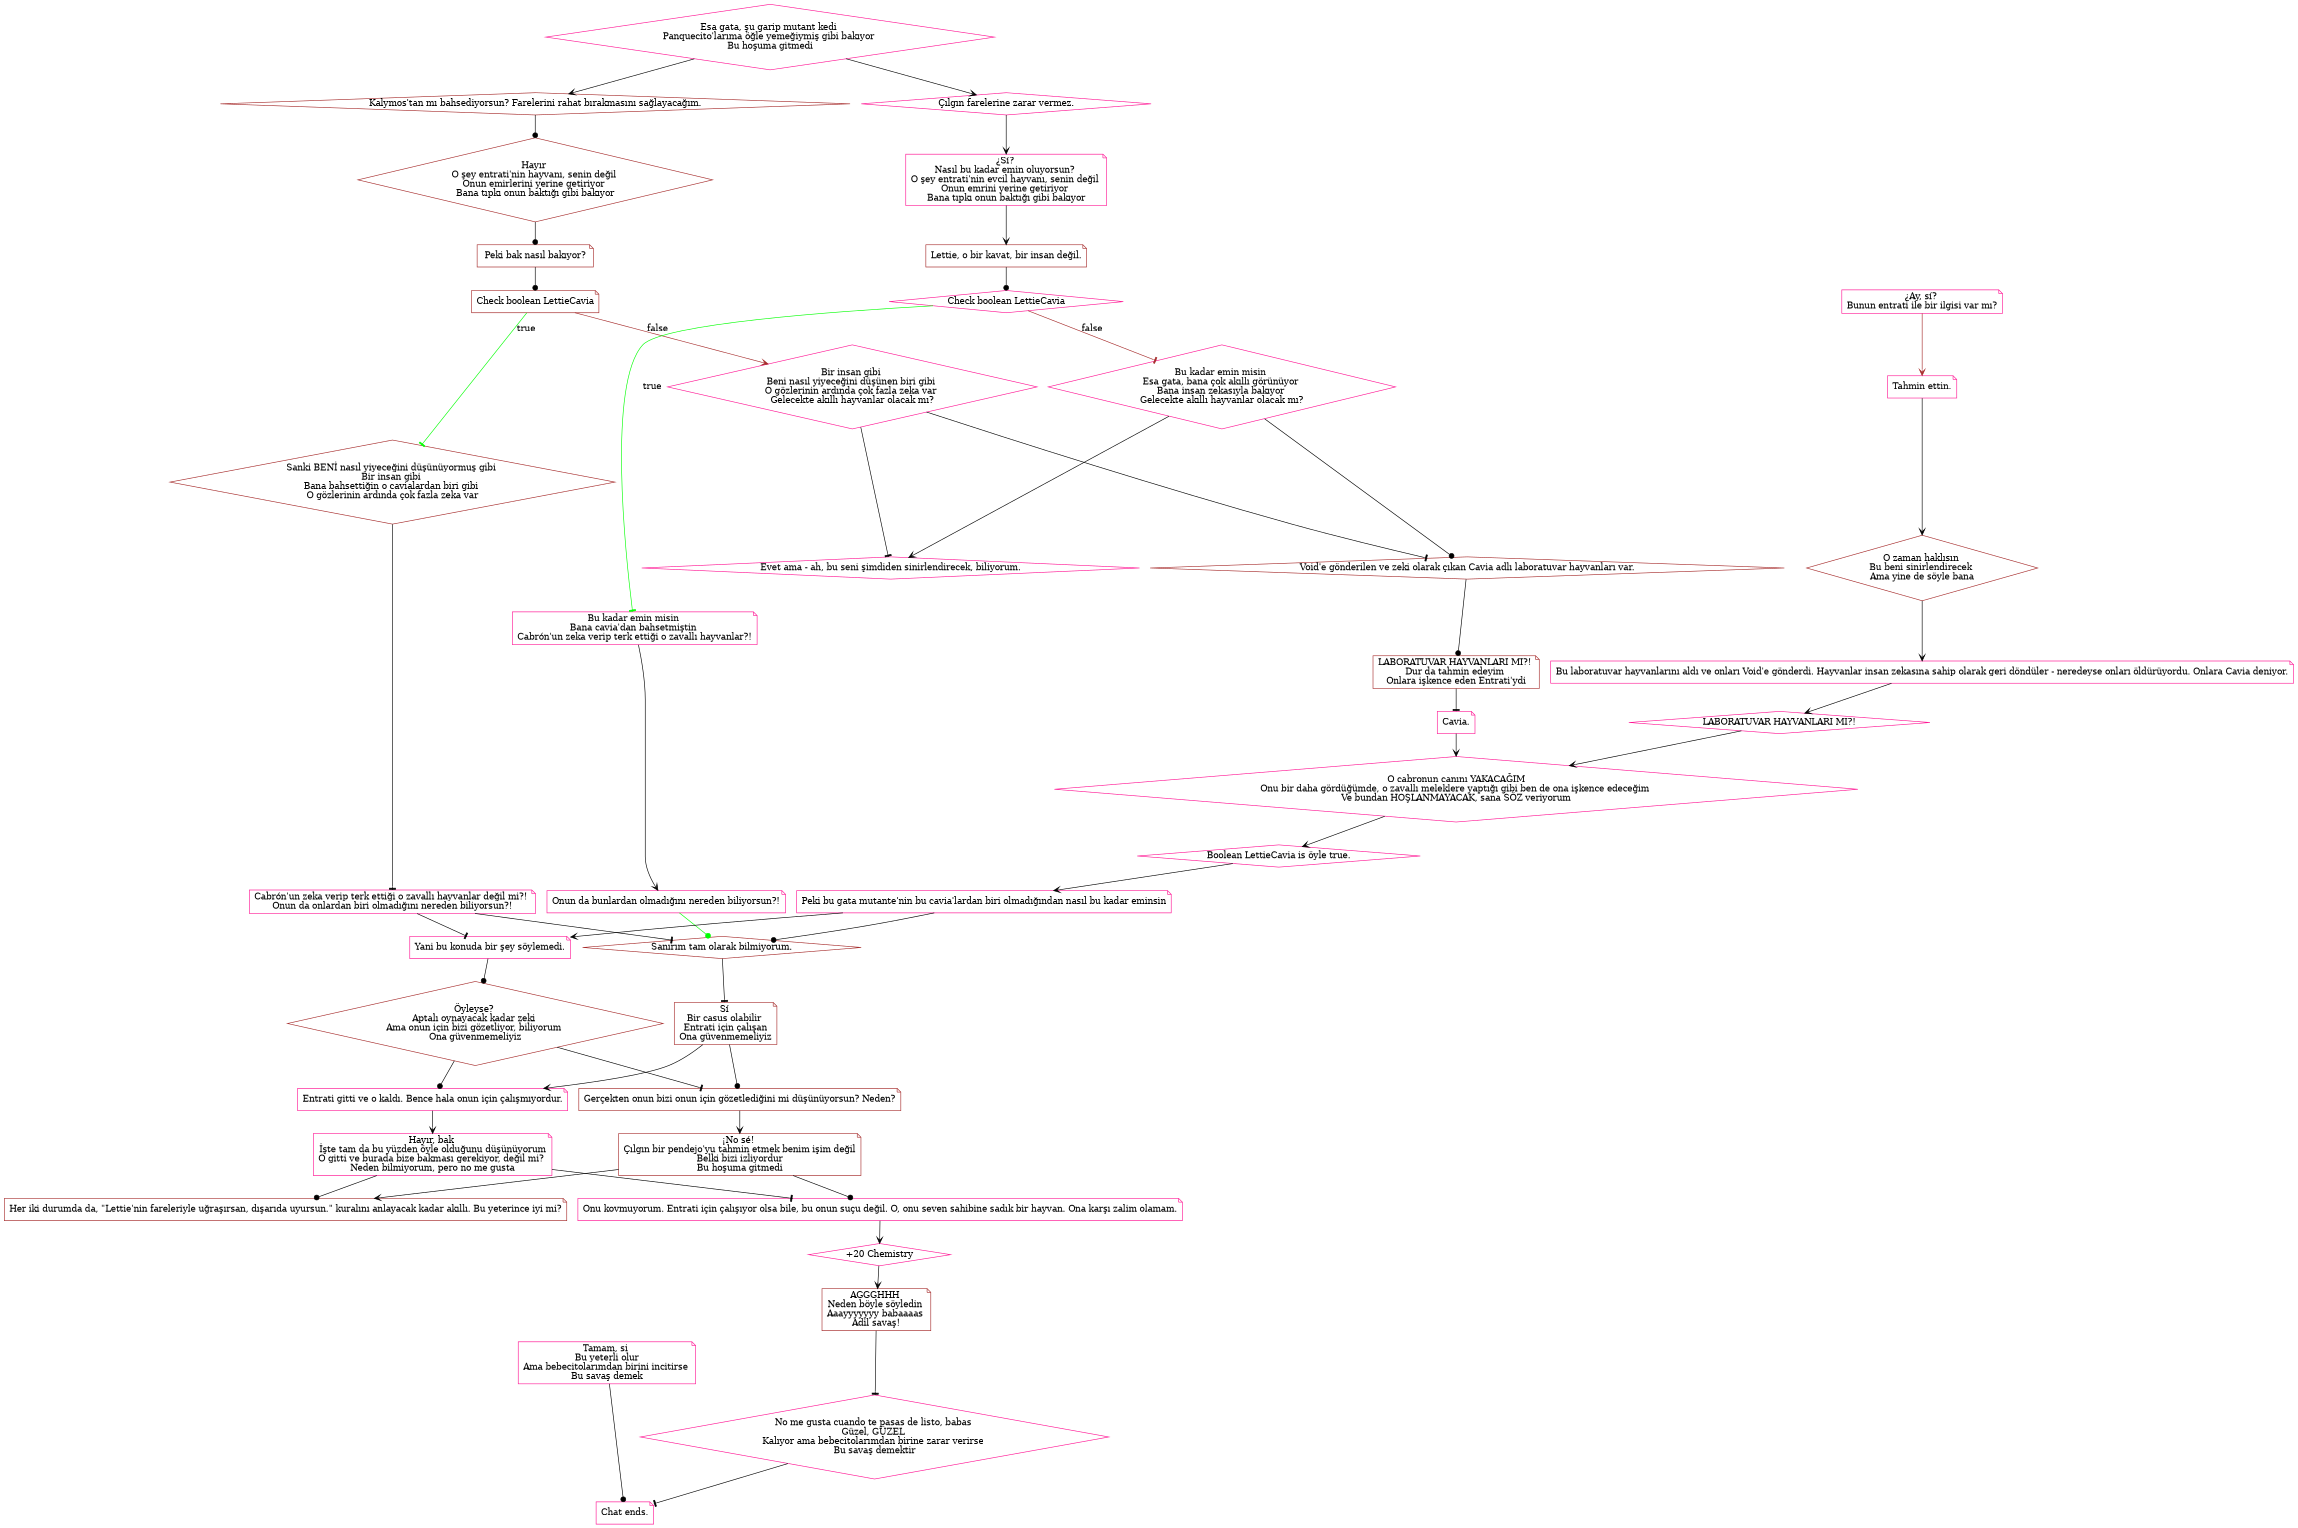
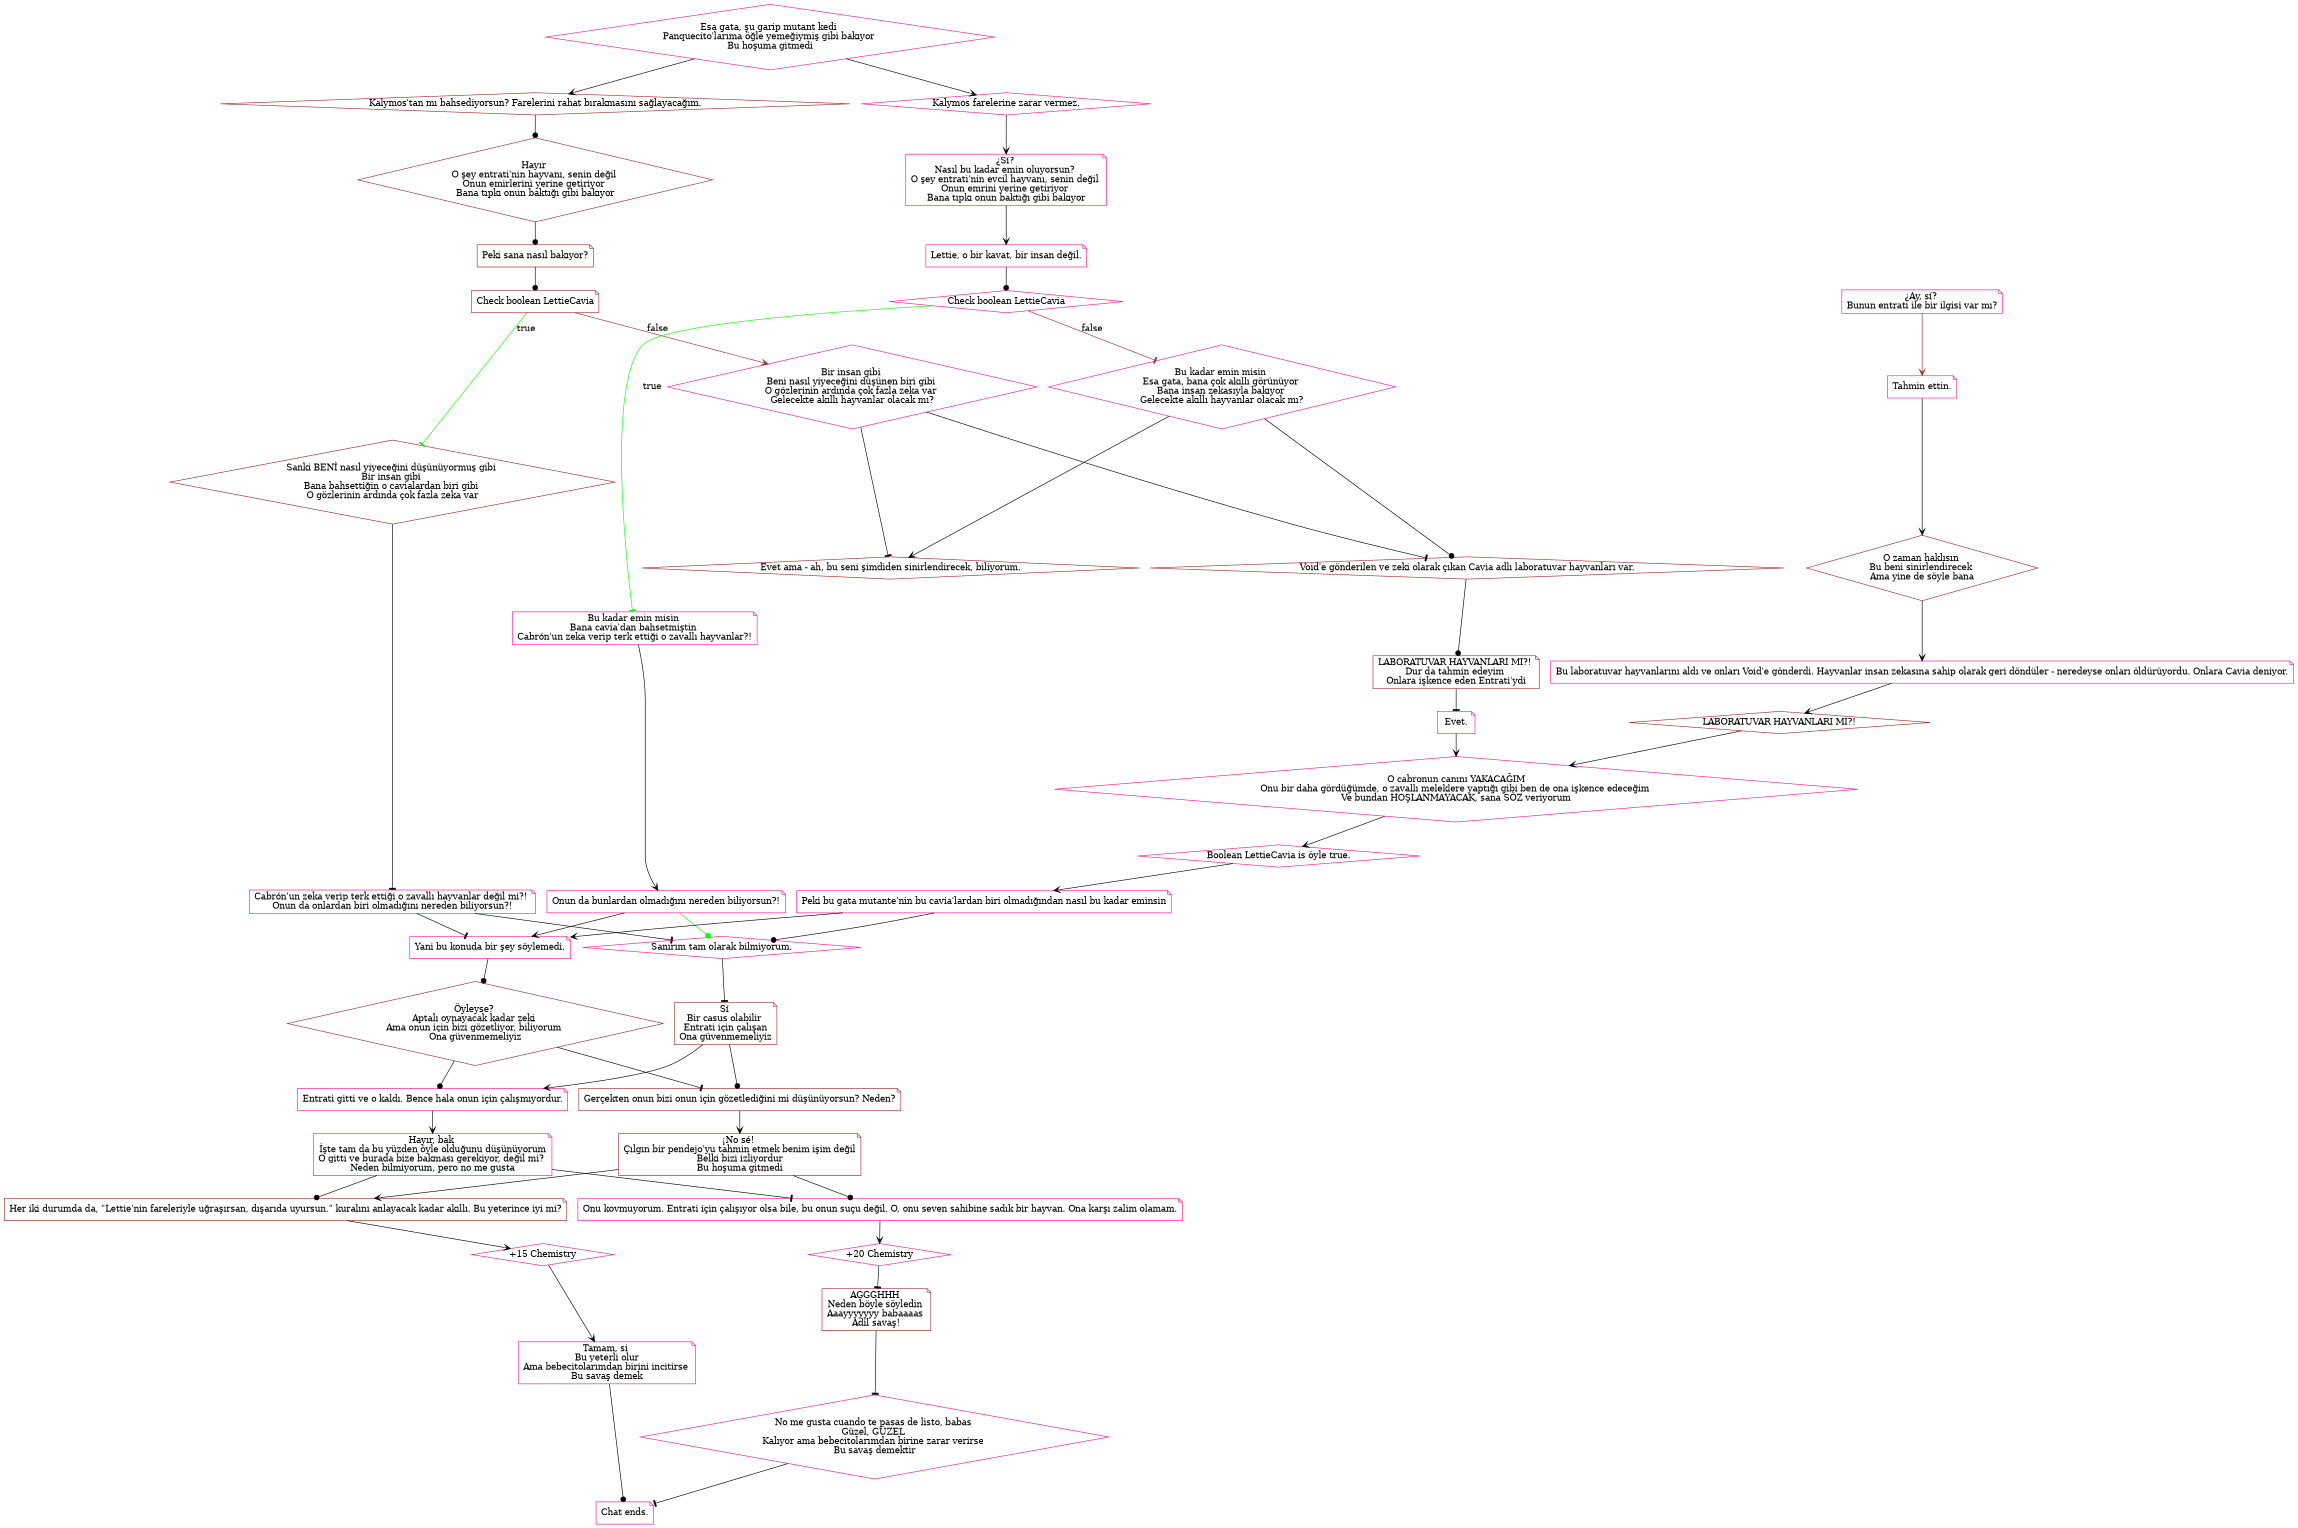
(1006, 104) -> (1006, 104)
(535, 256) -> (535, 256)
(1006, 256) -> (1006, 256)
(891, 568) -> (891, 568)
(1456, 723) -> (1456, 723)
(1779, 723) -> (1779, 723)
none -> (581, 924)
(722, 947) -> (722, 947)
none -> (543, 1255)
(878, 1276) -> (878, 1276)
